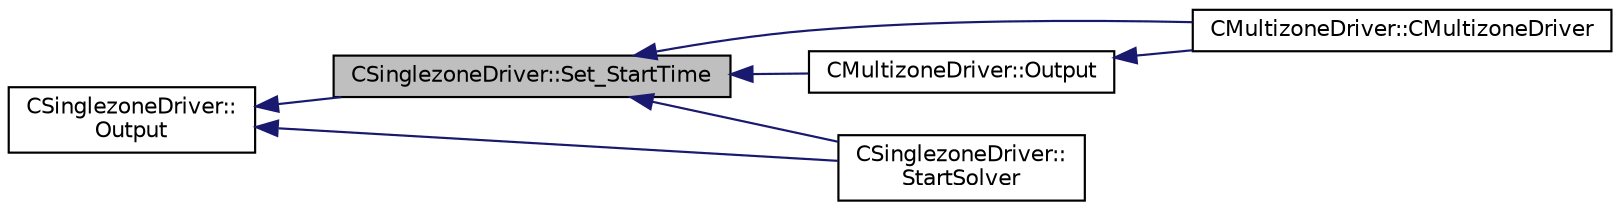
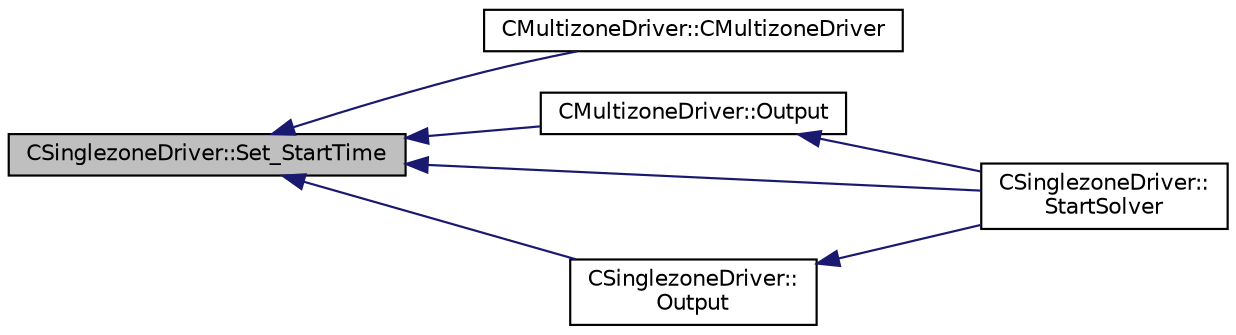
(1164, 53) -> (900, 155)
(310, 101) -> (440, 221)
